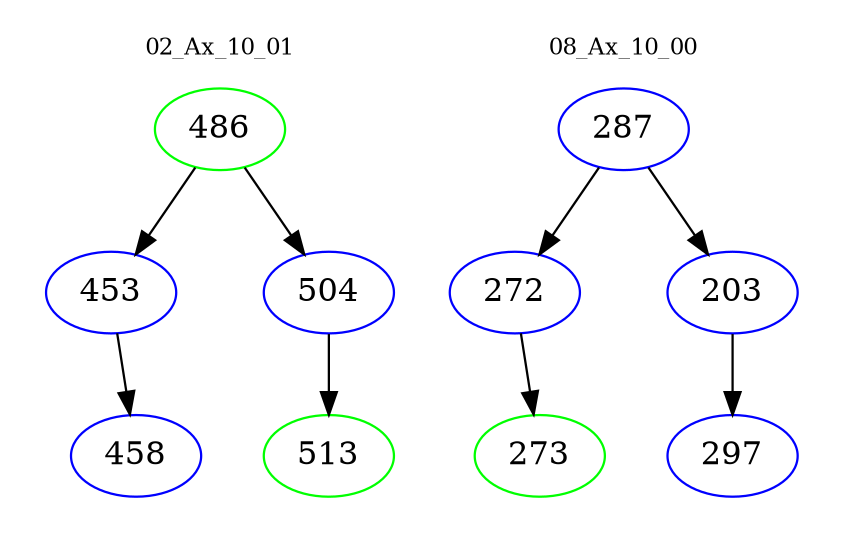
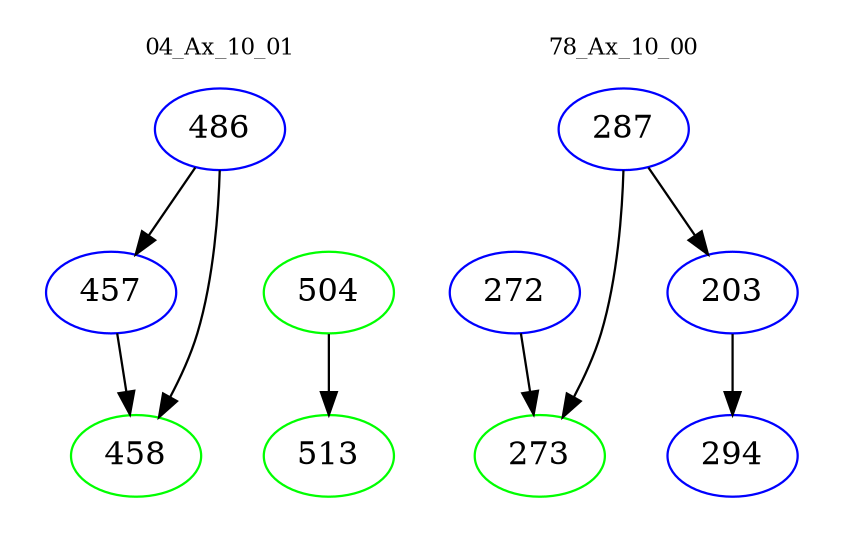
(220, 49) -> (220, 49)
(624, 49) -> (624, 49)
(220, 129) -> (220, 129)
(268, 202) -> (208, 287)
(576, 202) -> (612, 287)
(111, 293) -> (111, 293)
(329, 293) -> (329, 293)
(136, 456) -> (136, 456)
(733, 456) -> (733, 456)
